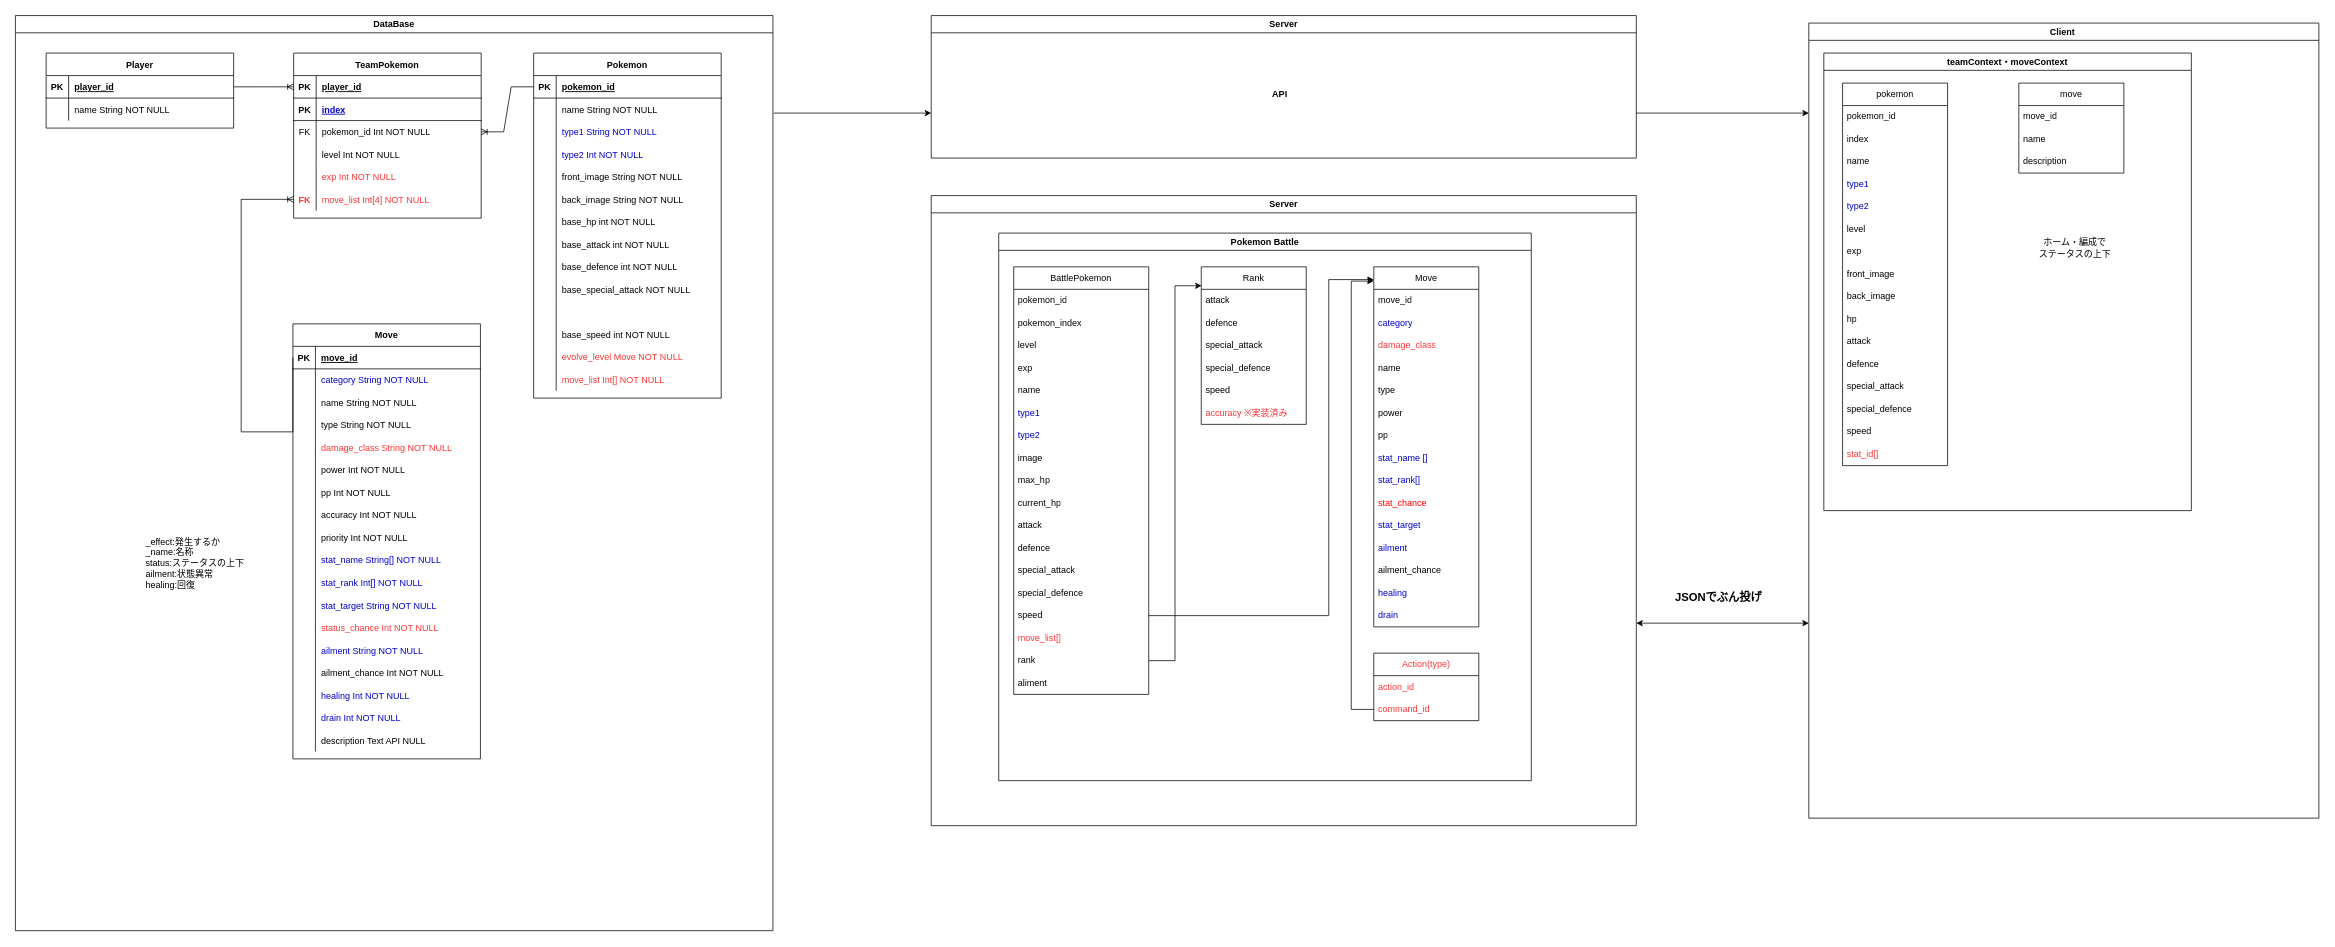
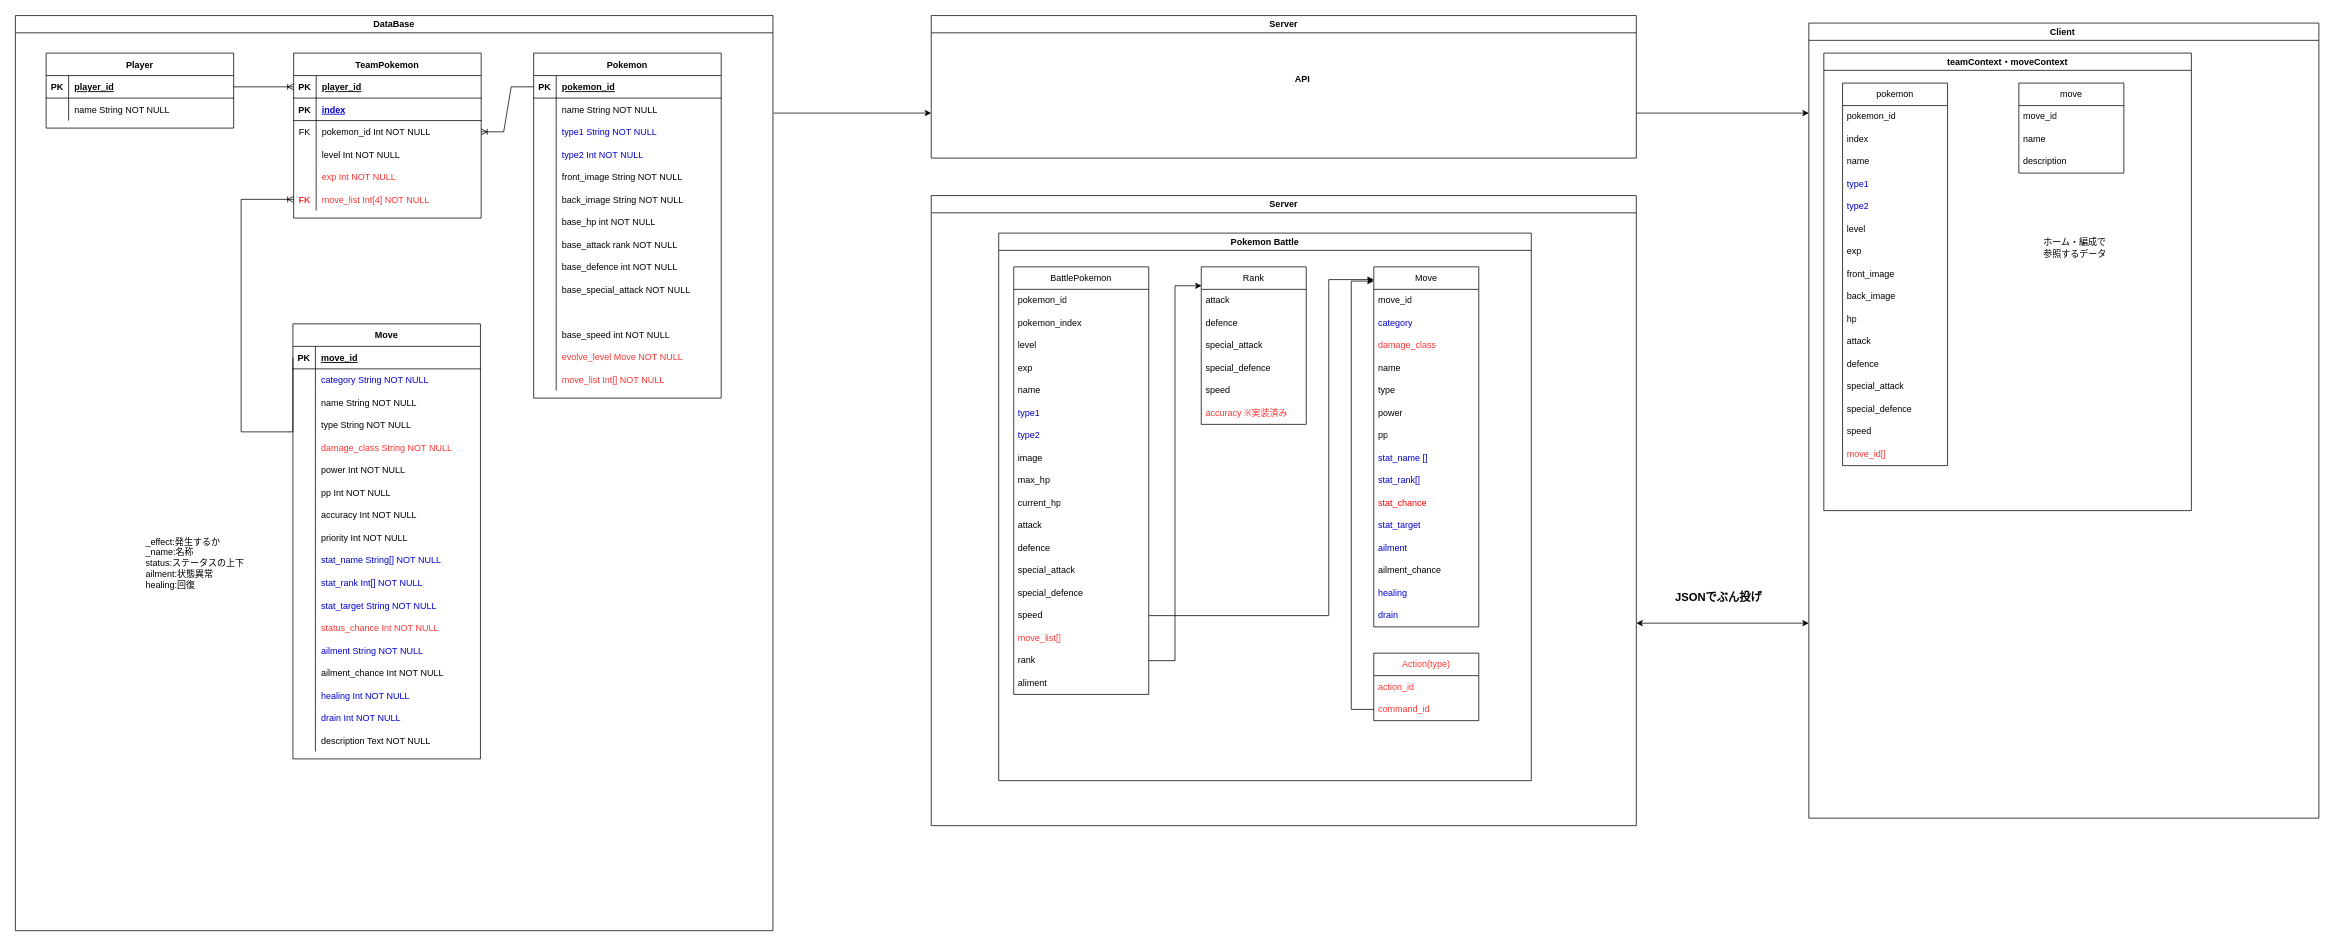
(1280, 94) -> (1302, 79)
(618, 245) -> (621, 245)
(2075, 248) -> (2075, 248)
(1868, 454) -> (1868, 454)
(378, 740) -> (378, 740)
